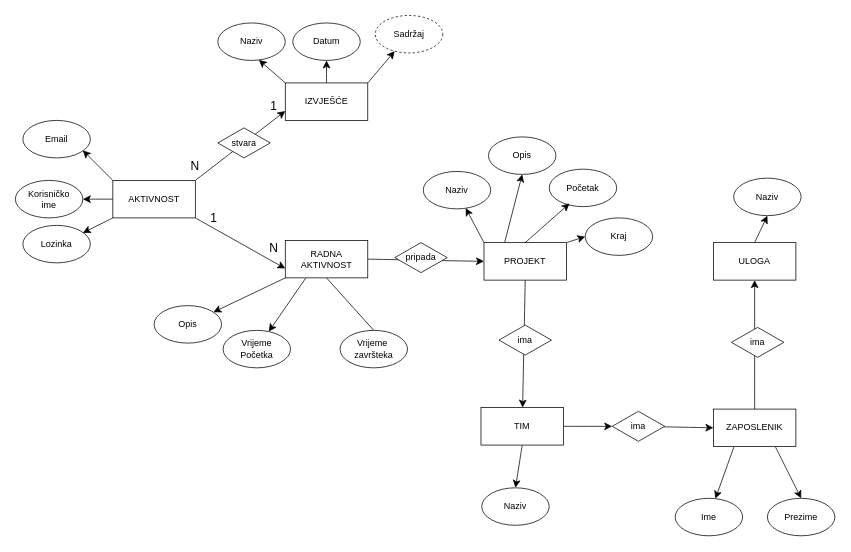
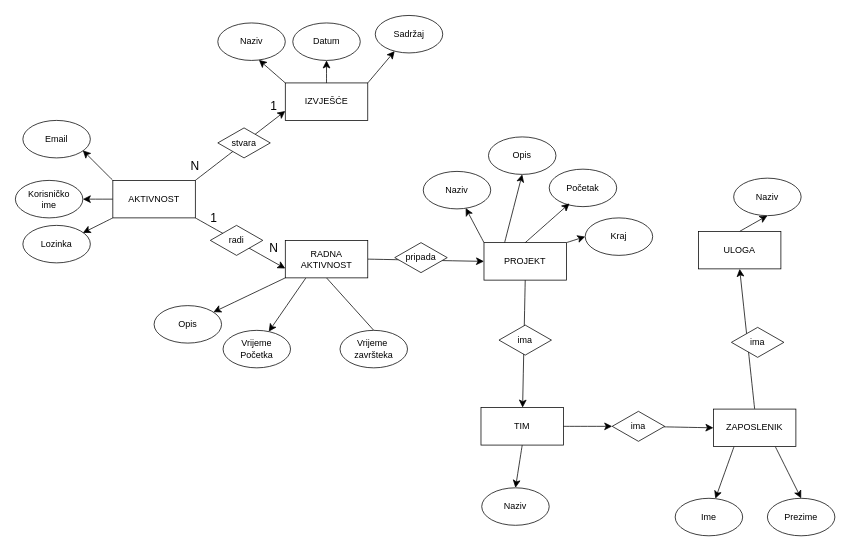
(409, 34) -> (409, 34)
none -> (237, 240)
(755, 261) -> (740, 250)
